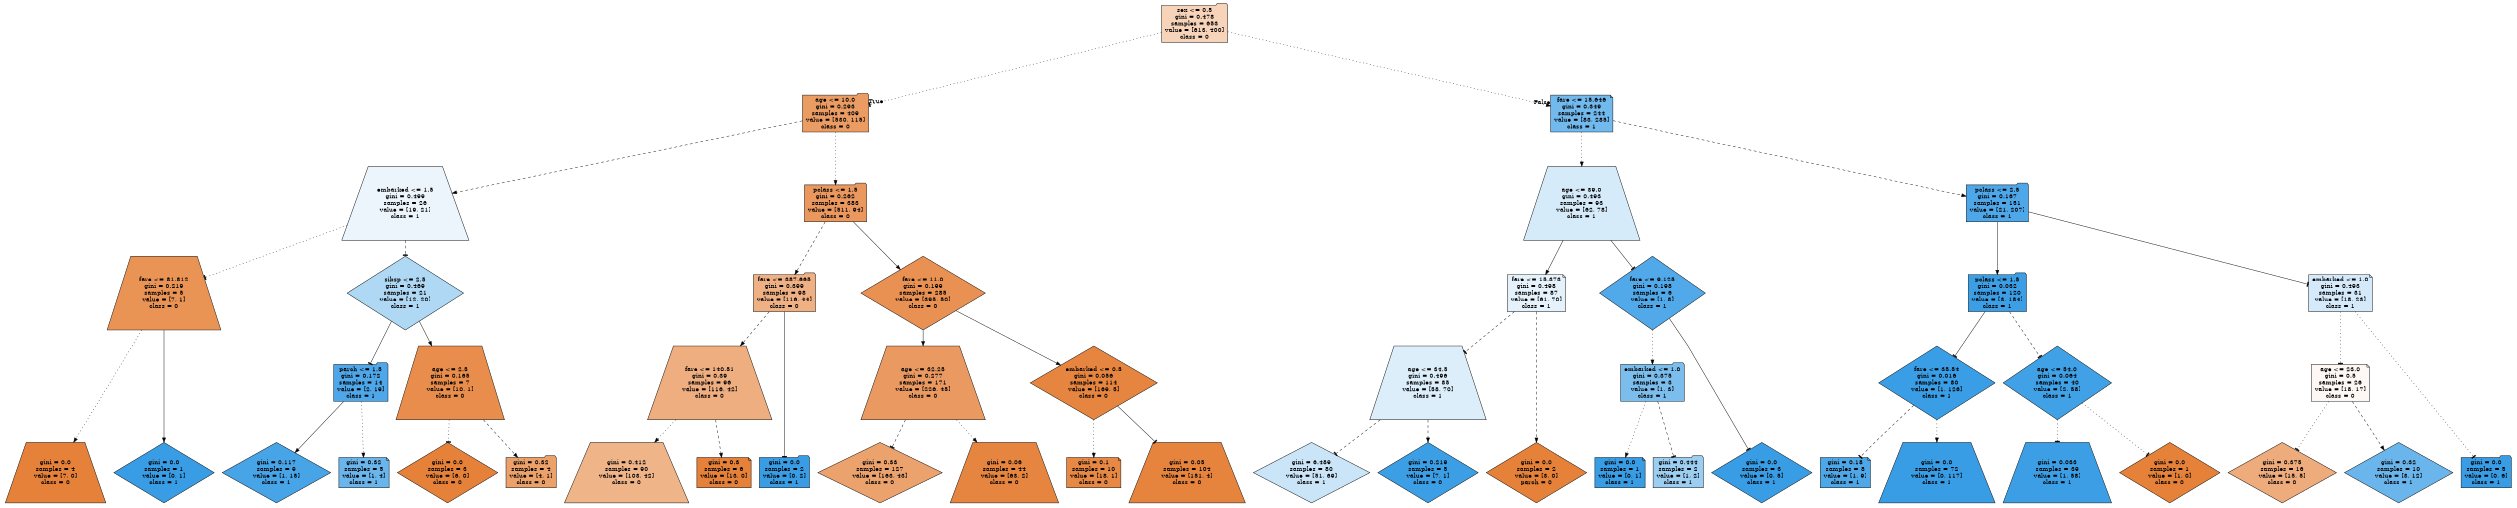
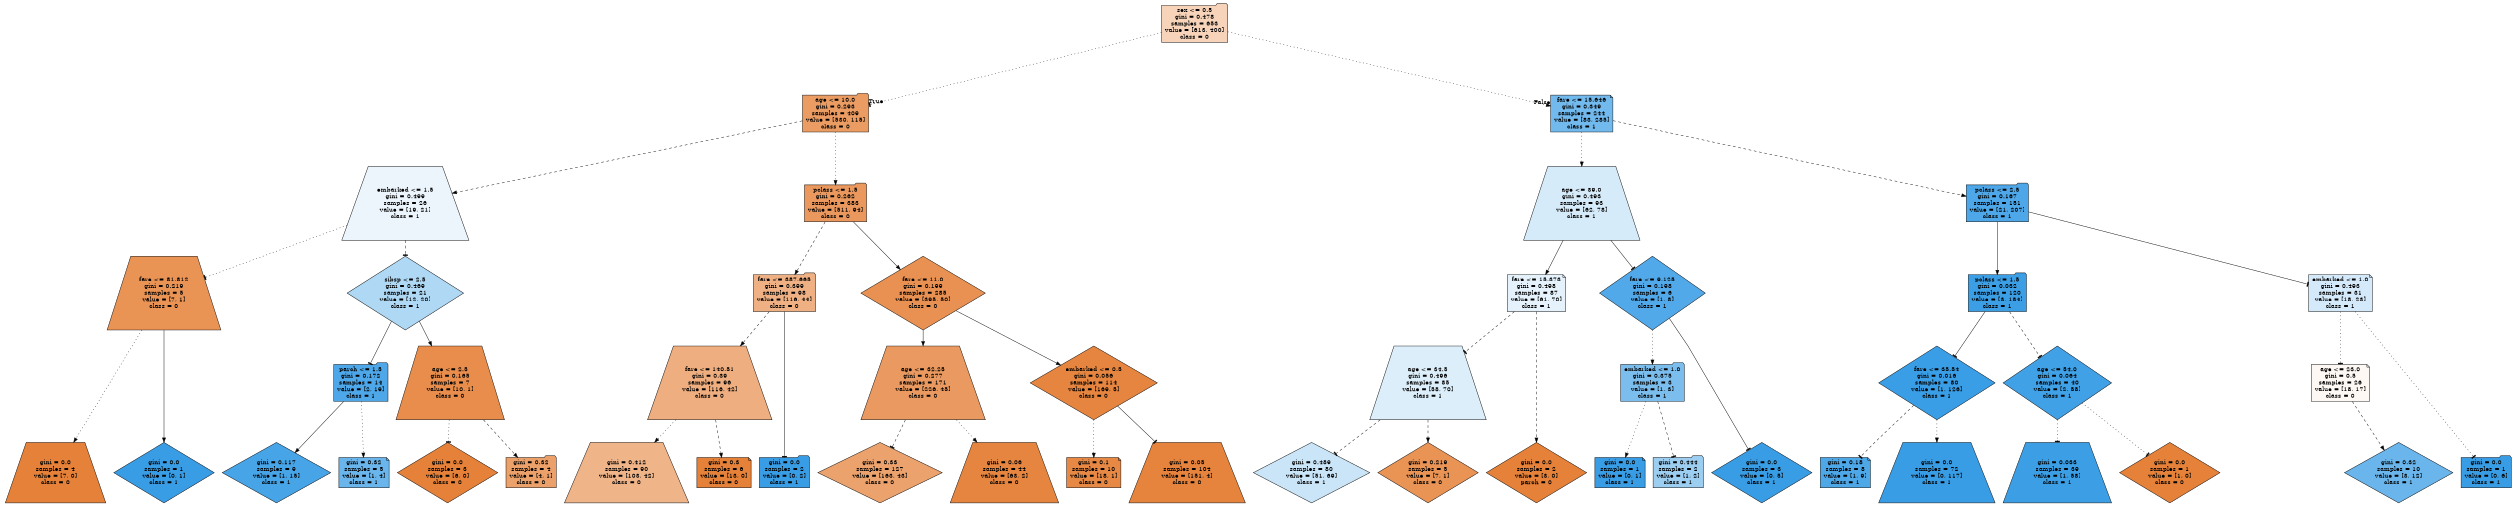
(1312, 473) -> (1312, 473)
(1428, 473) -> (1428, 473)
(2282, 473) -> none
(2486, 473) -> (2486, 473)
